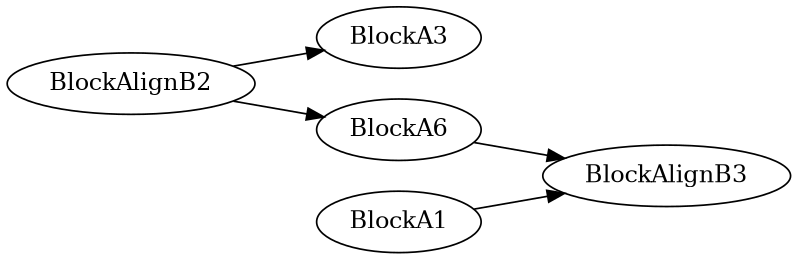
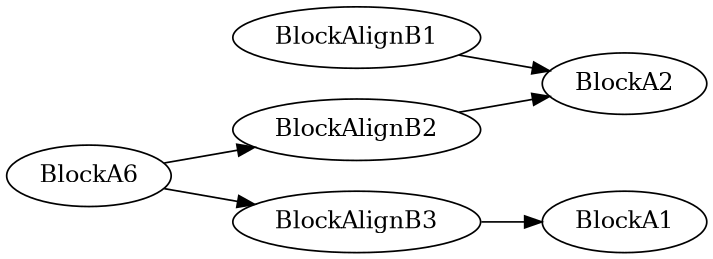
none -> (357, 38)
(399, 38) -> (625, 84)
(270, 108) -> (201, 157)
(511, 203) -> (503, 222)
